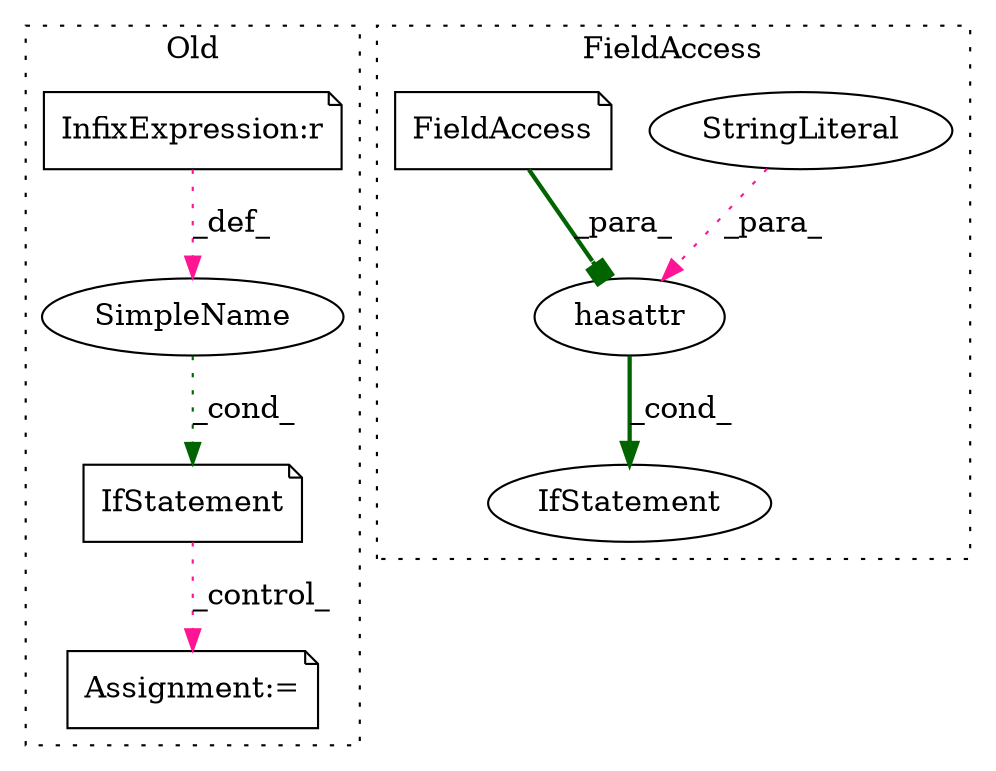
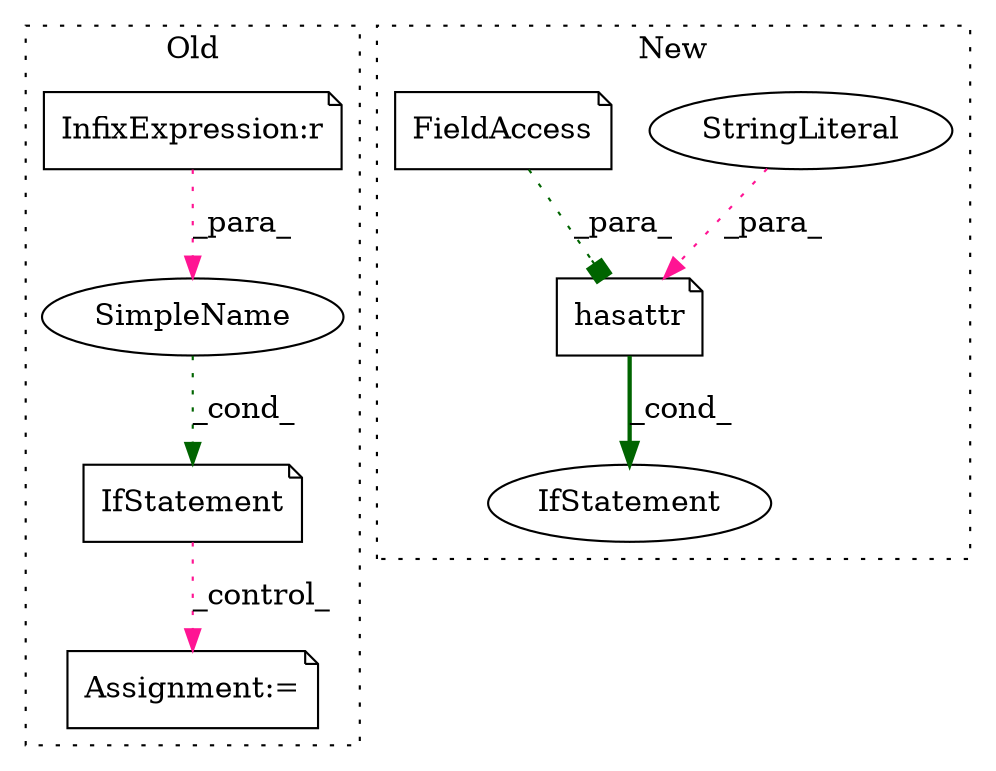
(674, 50) -> (674, 50)
(561, 215) -> (560, 215)
(232, 224) -> (242, 224)
(630, 317) -> (630, 317)
